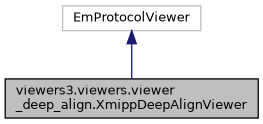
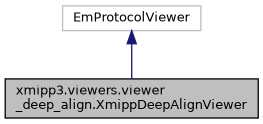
(132, 98) -> (132, 98)
